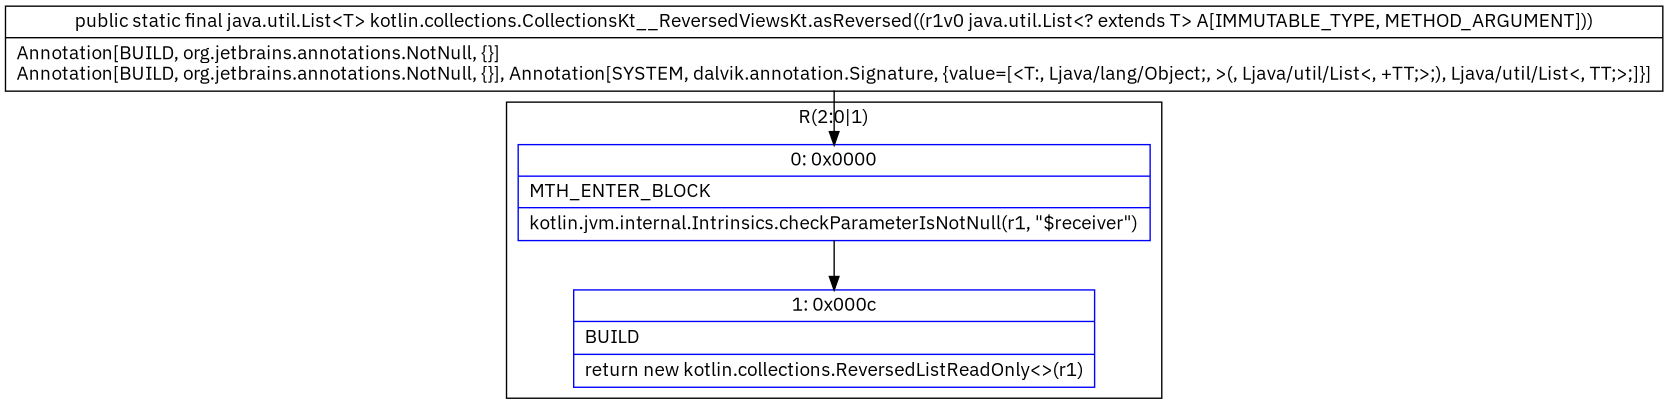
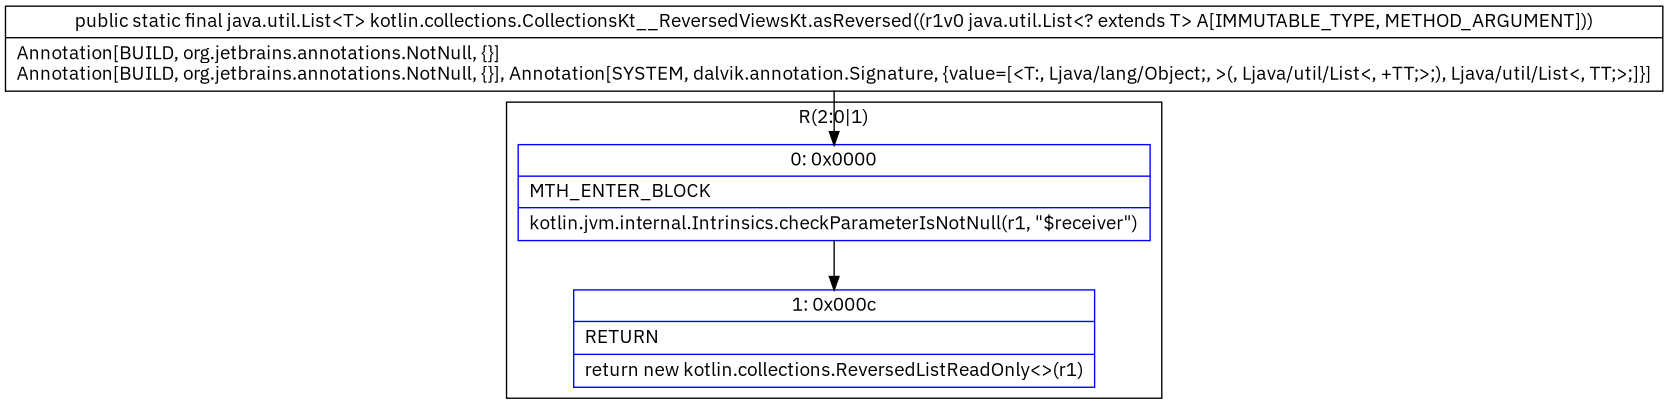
(613, 337) -> (622, 337)
